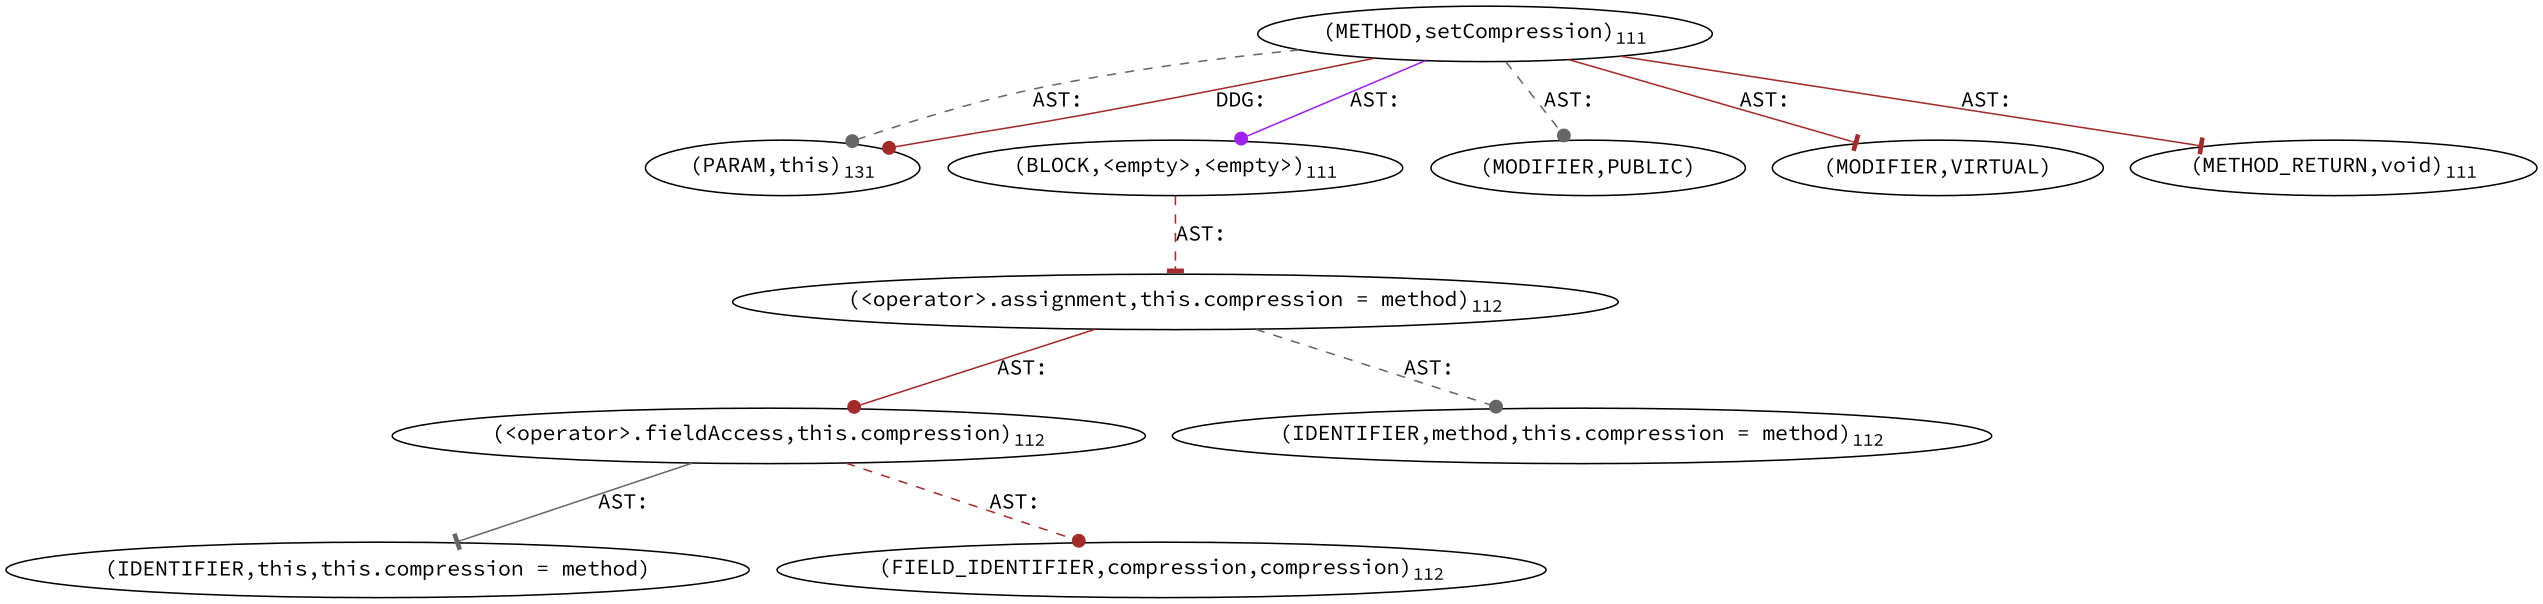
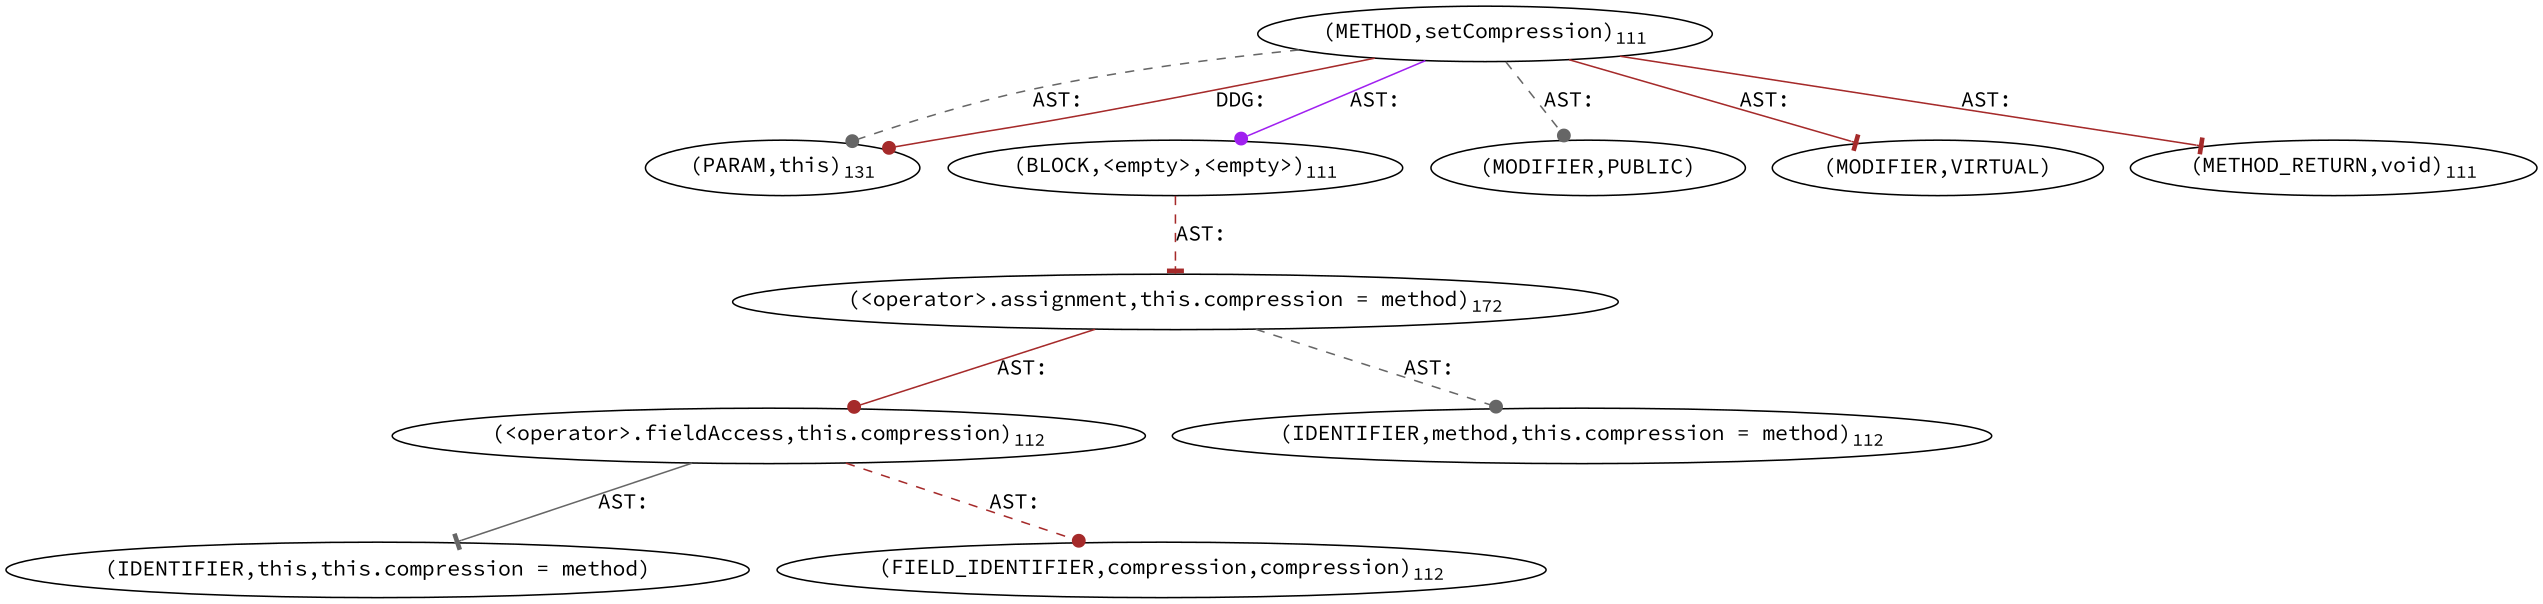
(1487, 300) -> (1487, 300)
